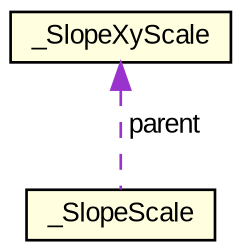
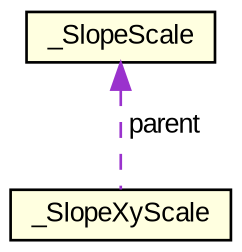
(121, 140) -> (121, 140)
